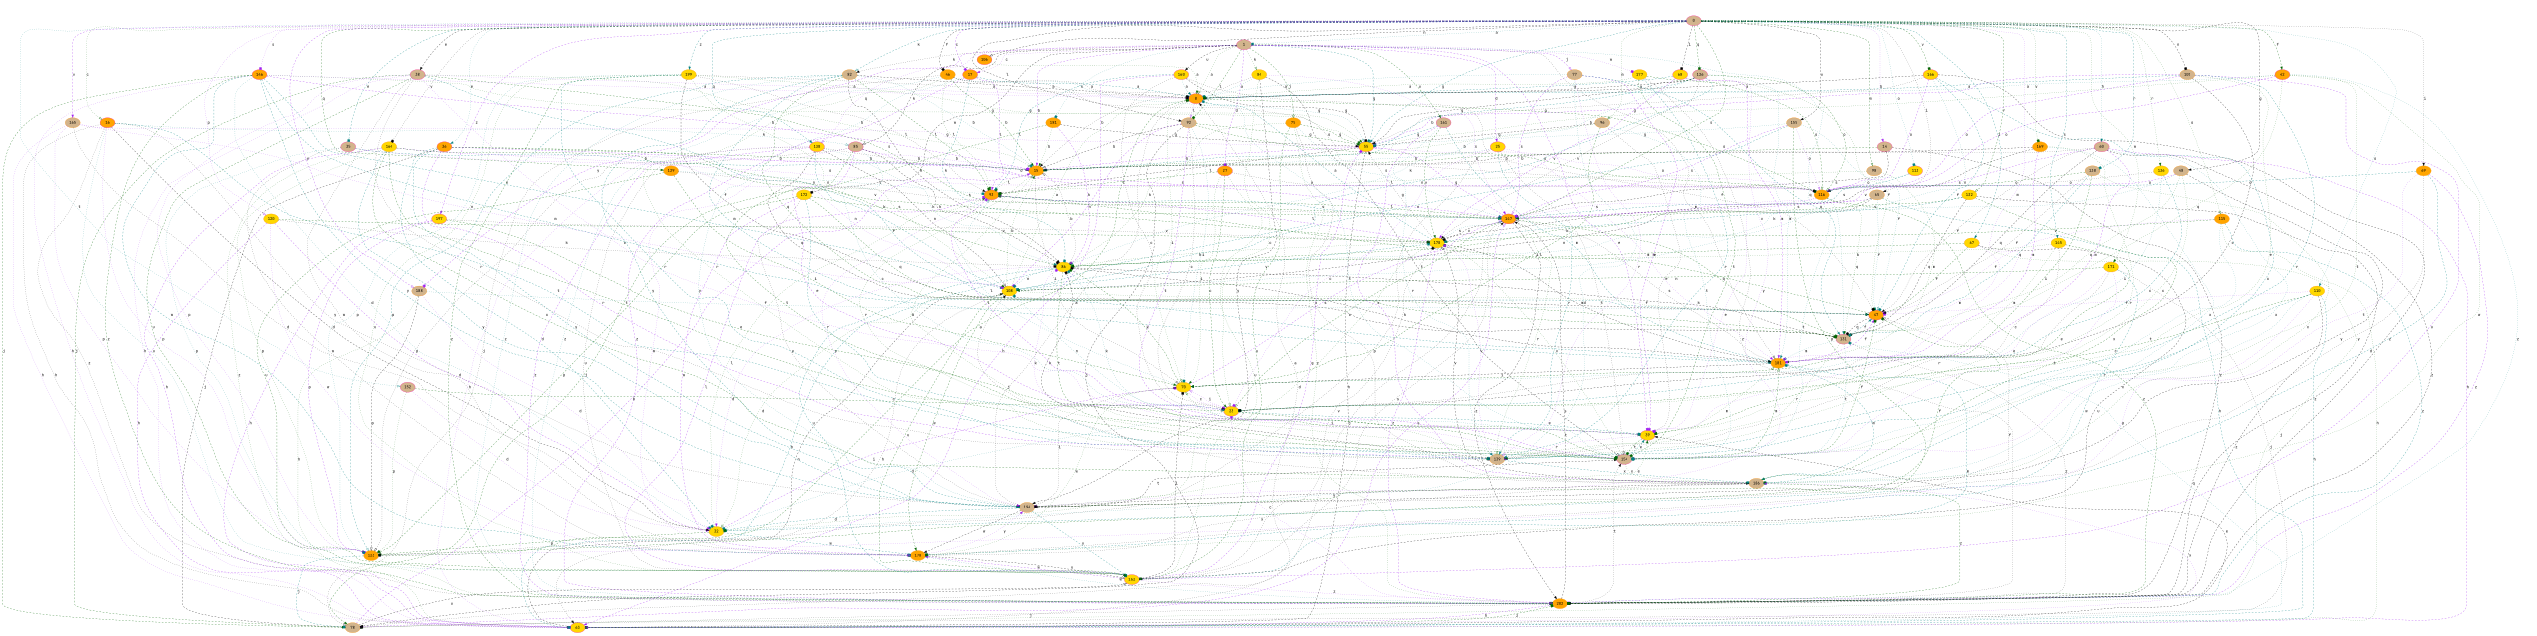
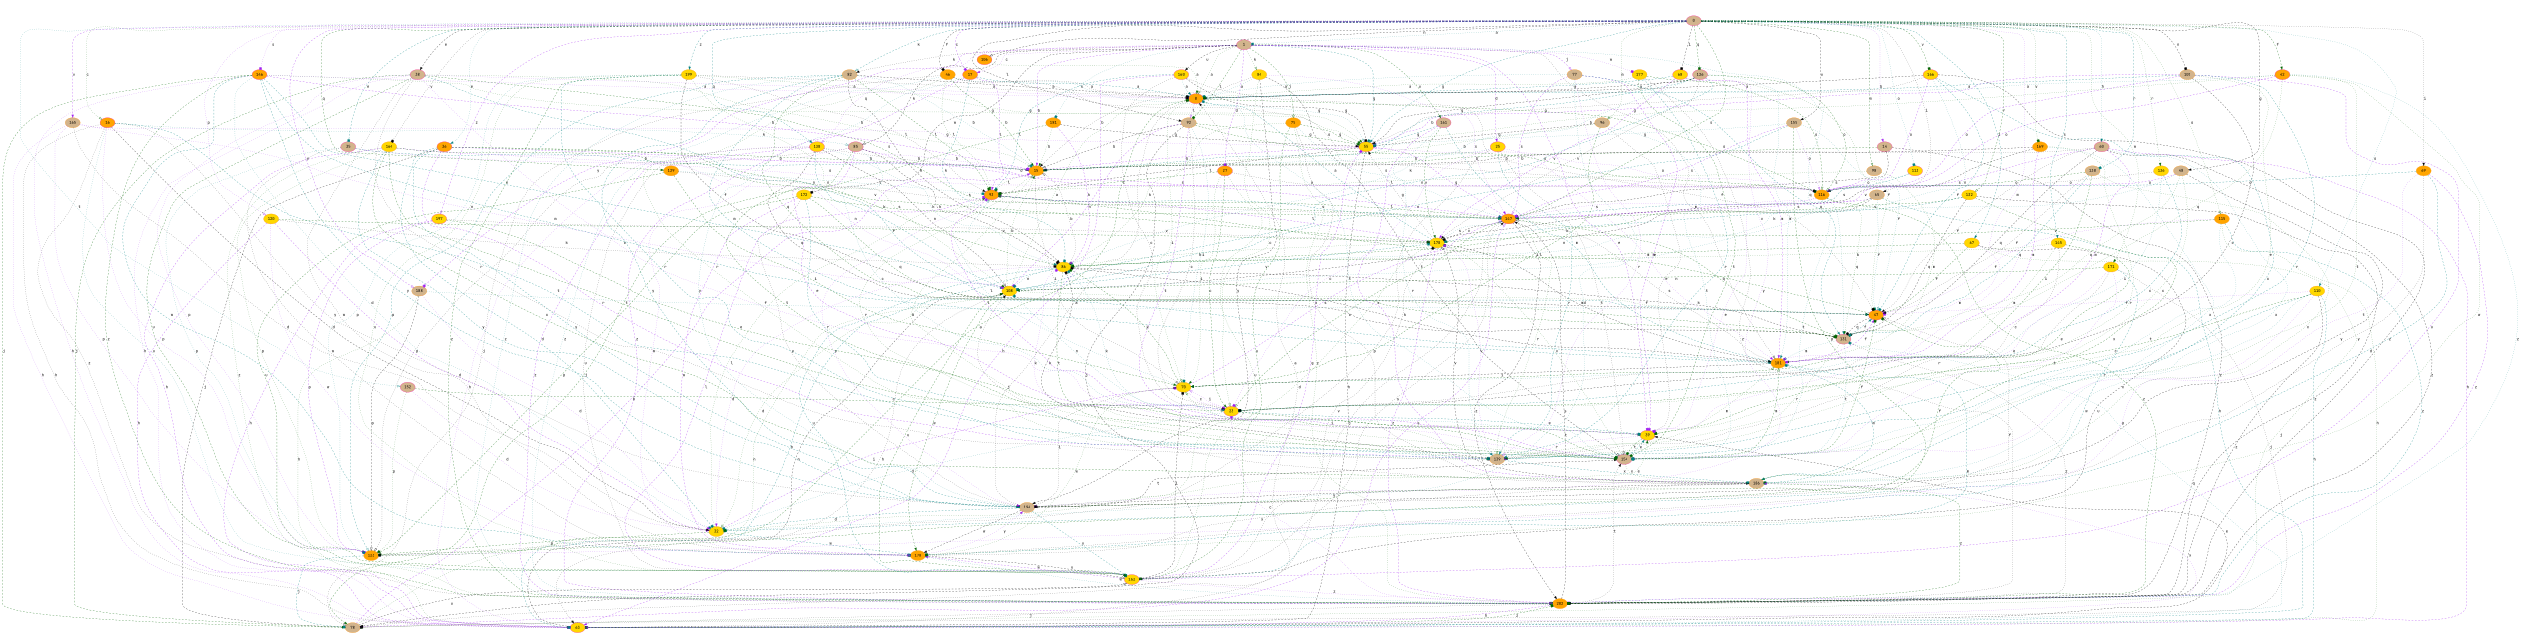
(681, 33) -> (681, 33)
none -> (753, 492)
